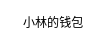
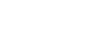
(53, 23) -> none
